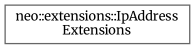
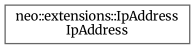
(97, 24) -> (97, 24)
